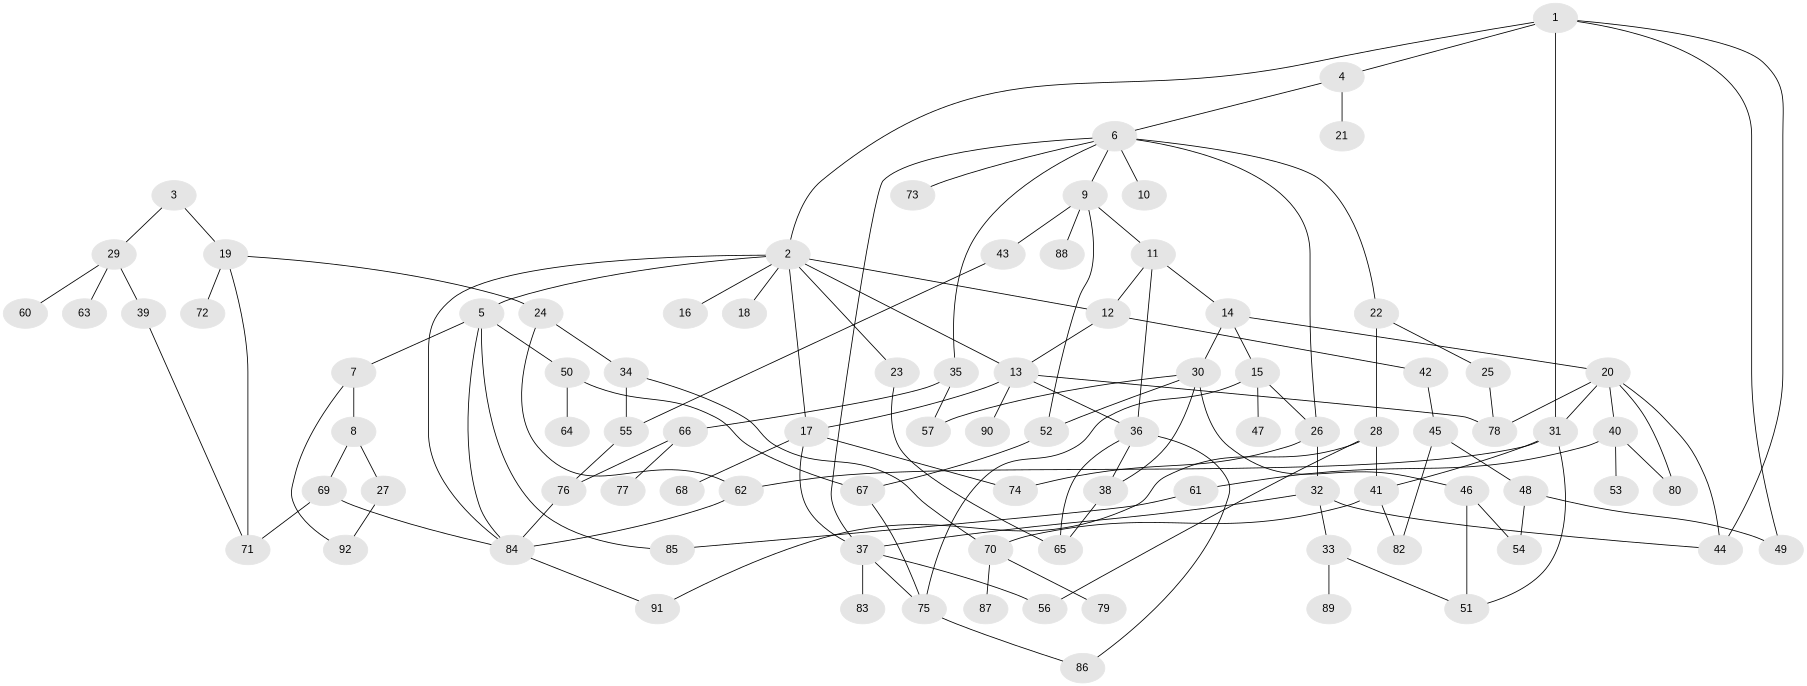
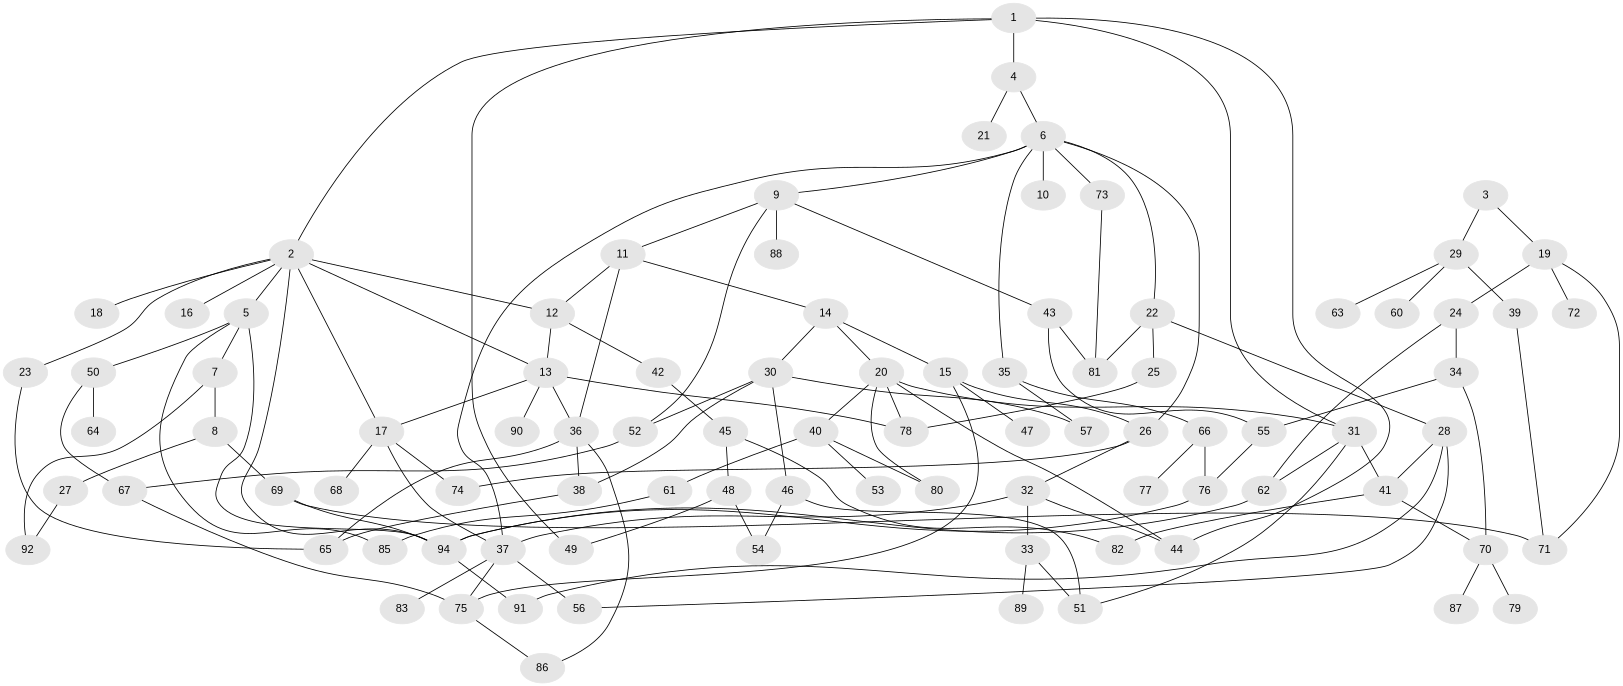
none -> (1095, 373)
(512, 550) -> (444, 550)
